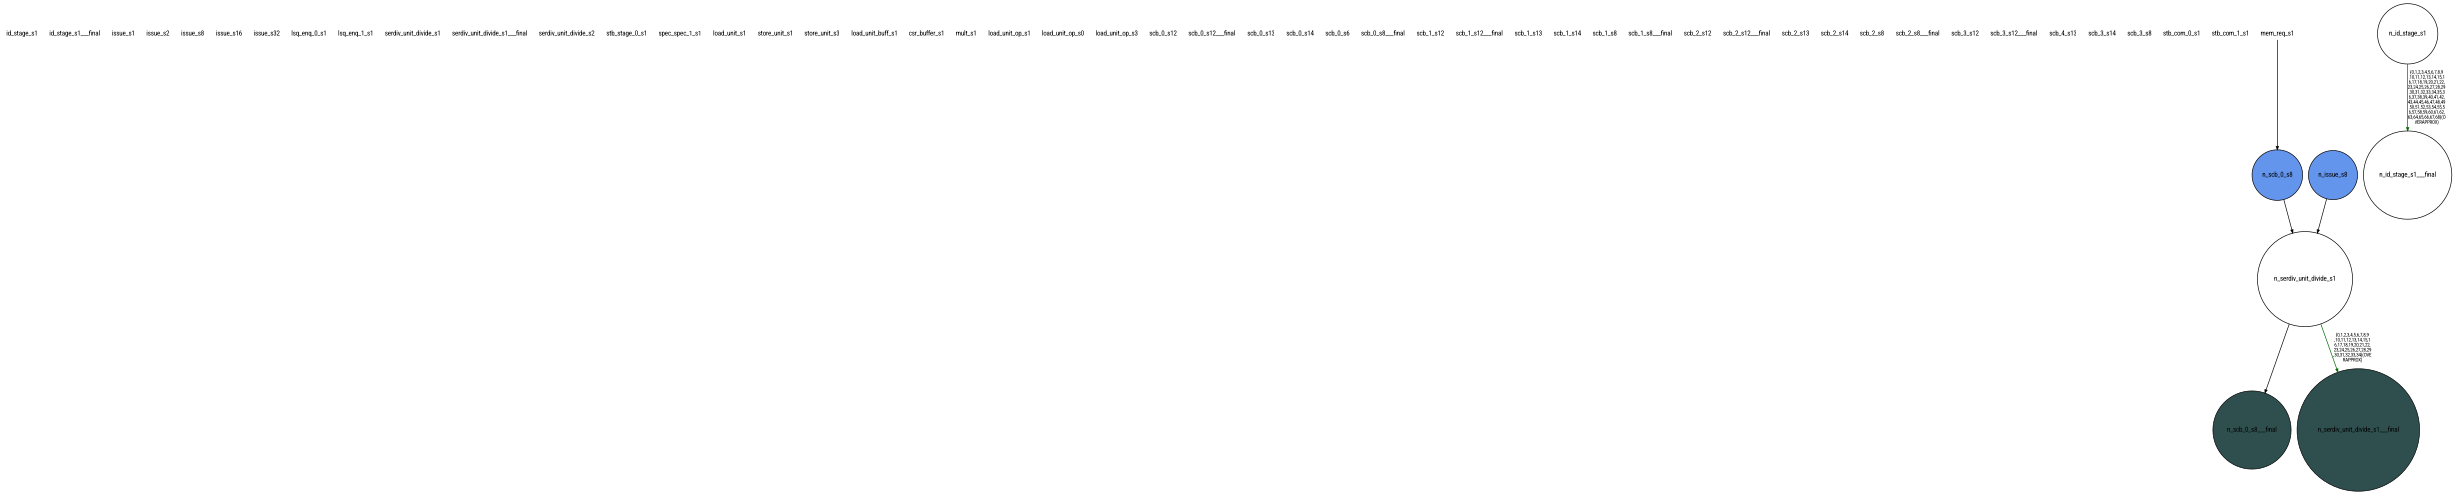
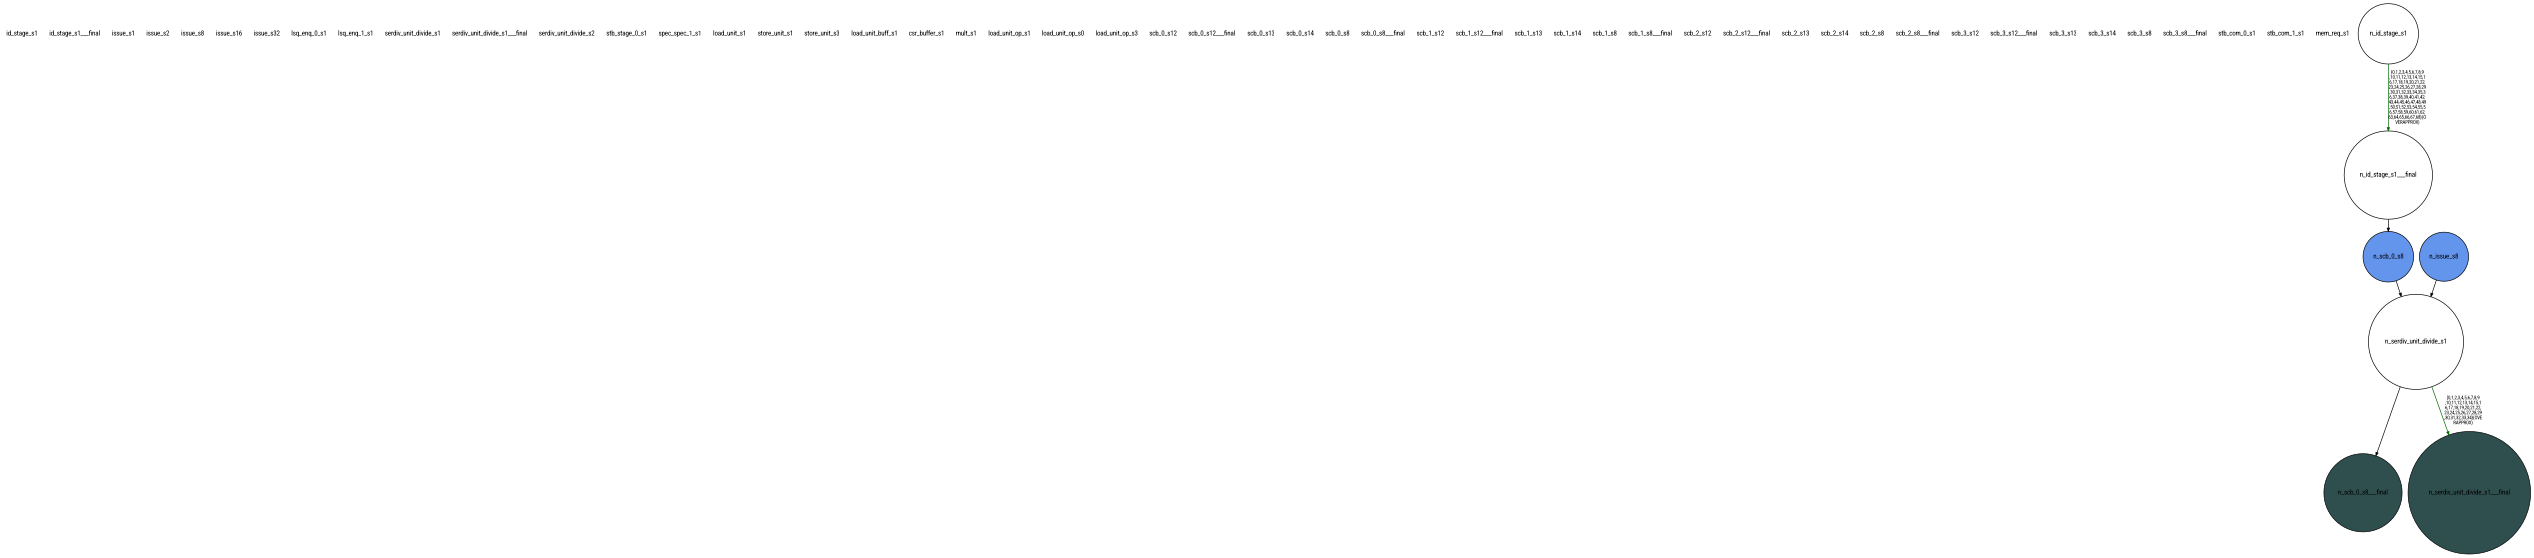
(1337, 34) -> (1337, 34)
(2063, 34) -> (2063, 34)
none -> (2185, 34)
(2277, 93) -> (2388, 224)
